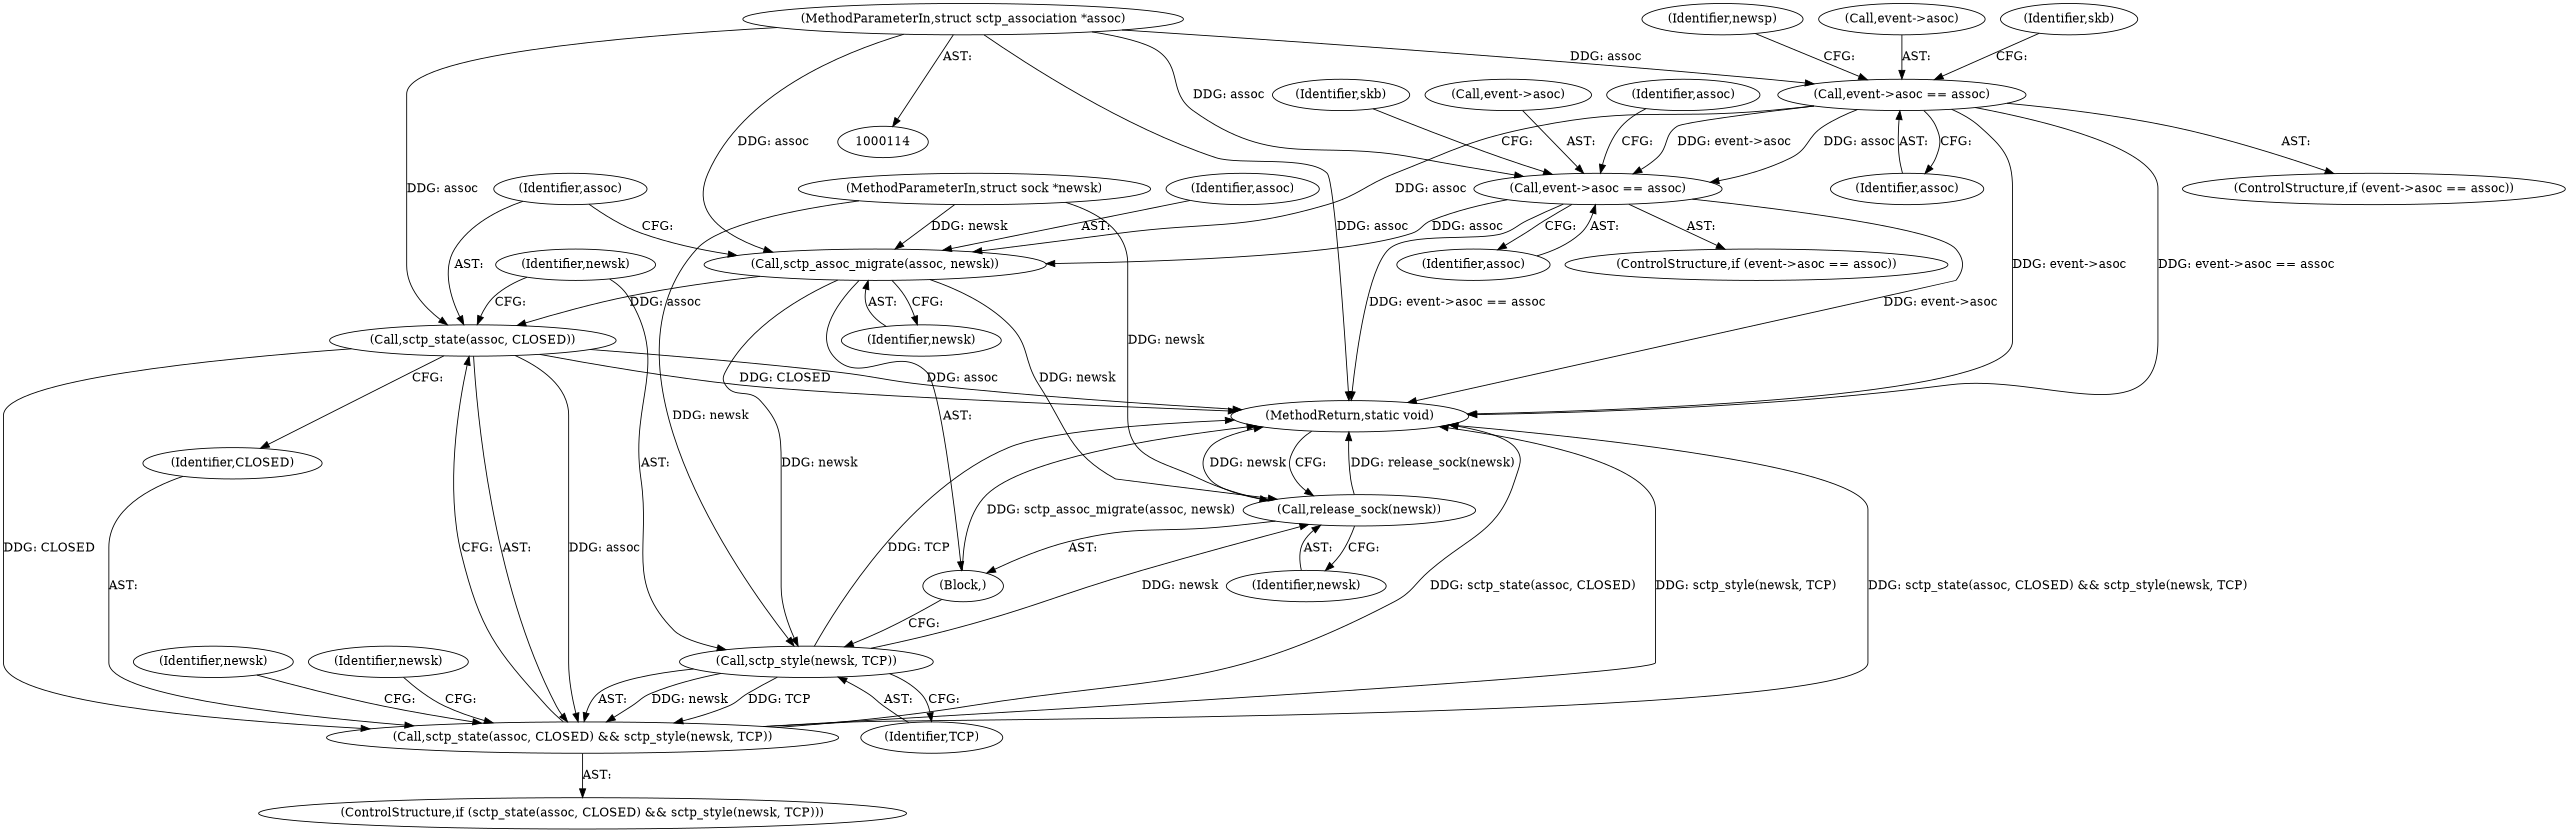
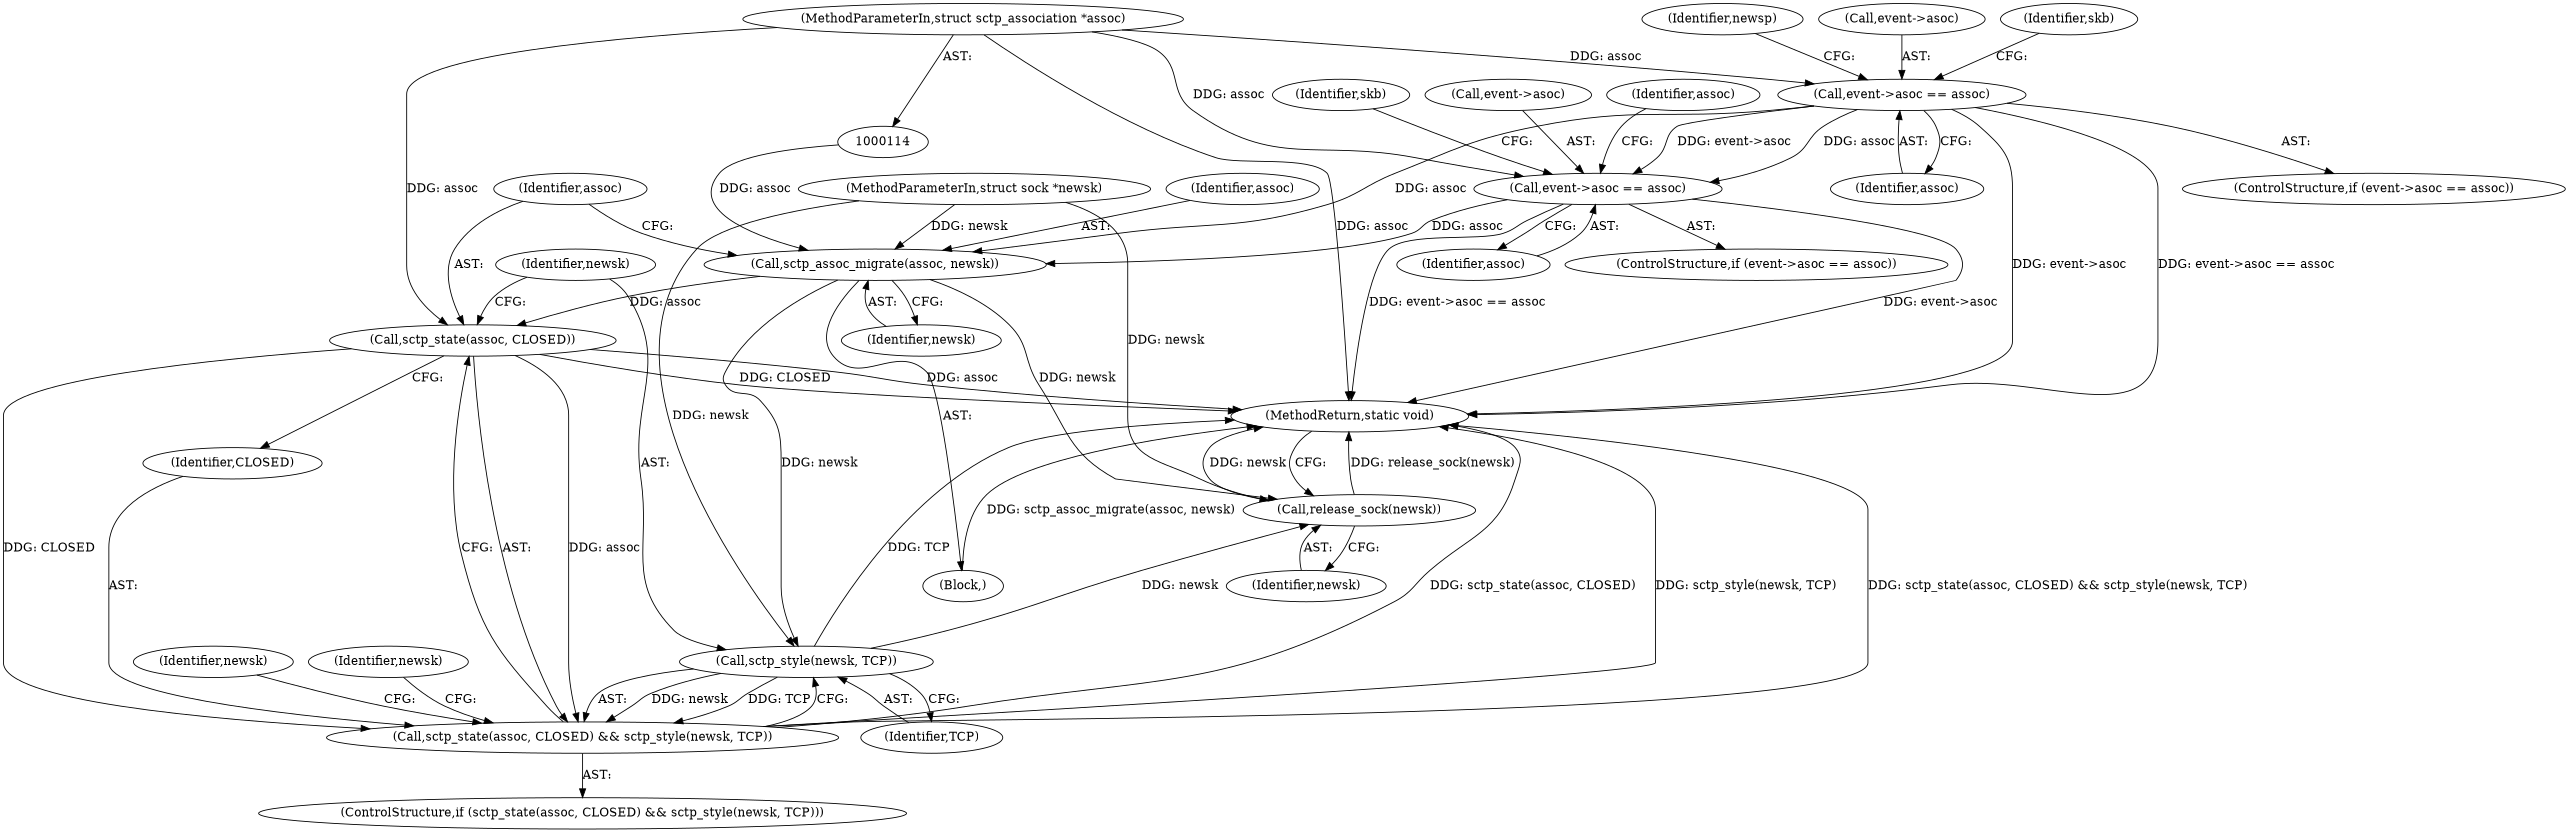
(748, 118) -> (718, 176)
(1132, 531) -> none
(898, 623) -> (799, 715)
